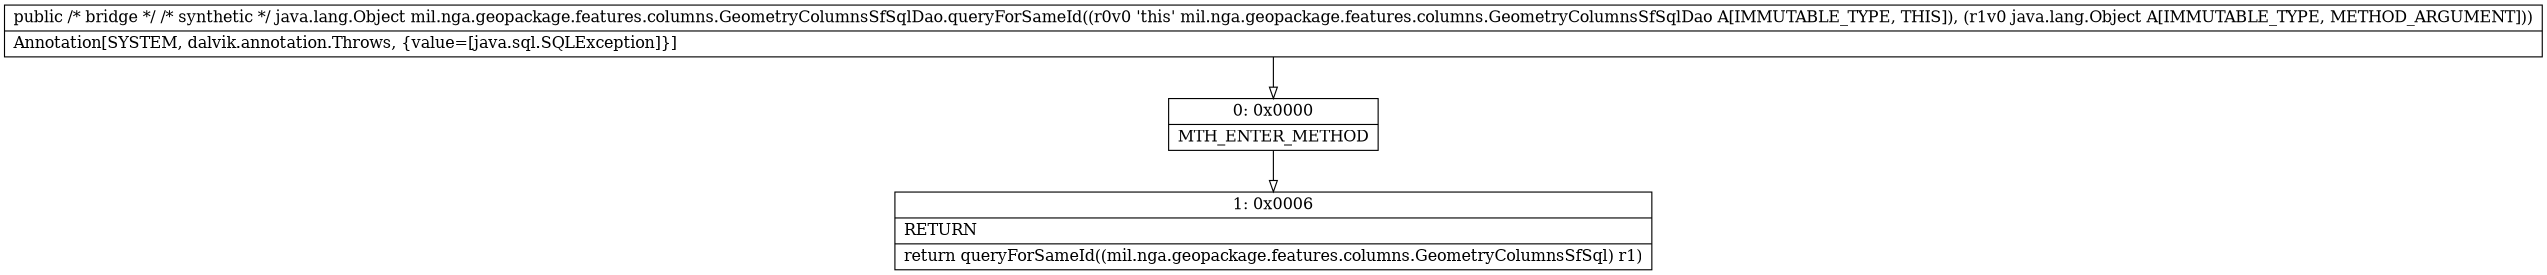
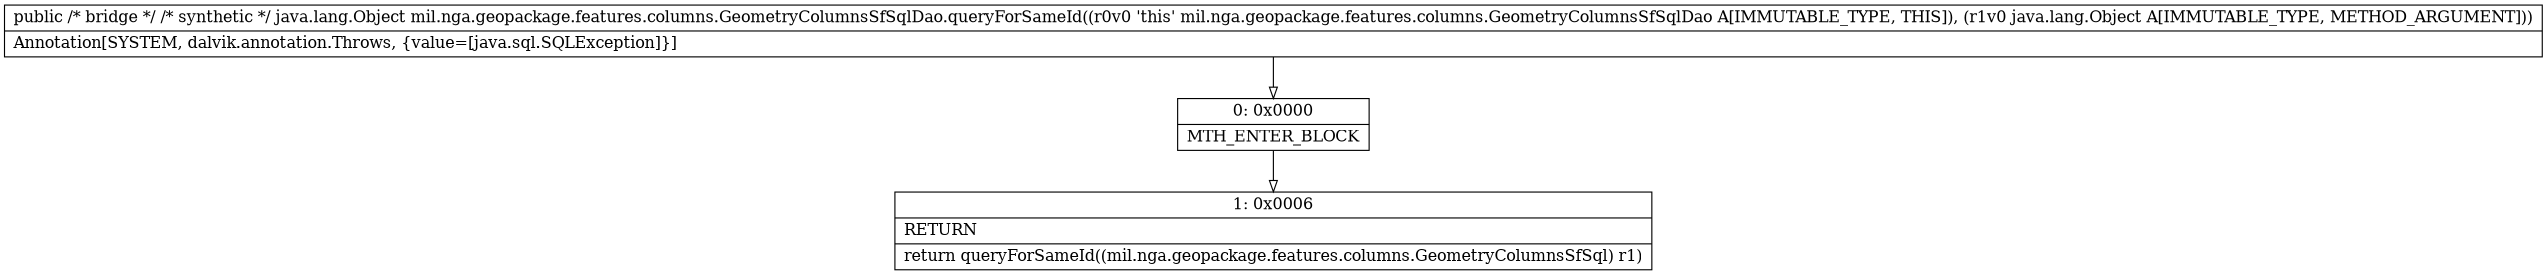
(1273, 137) -> (1273, 137)
